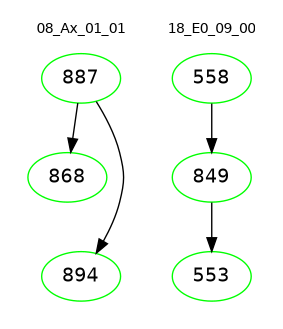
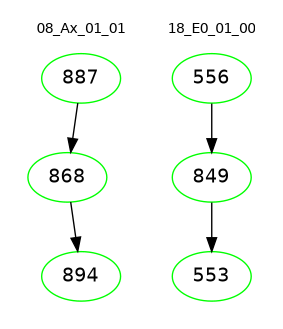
(212, 30) -> (212, 30)
(212, 78) -> (212, 78)
(123, 170) -> (73, 220)
